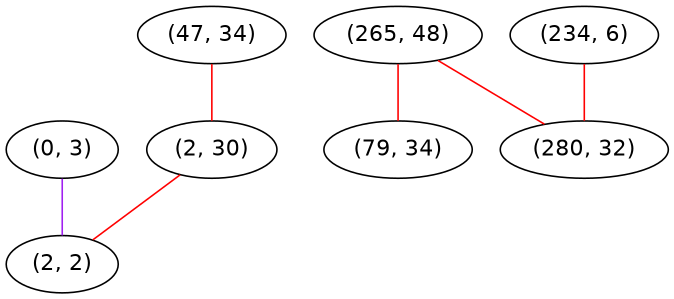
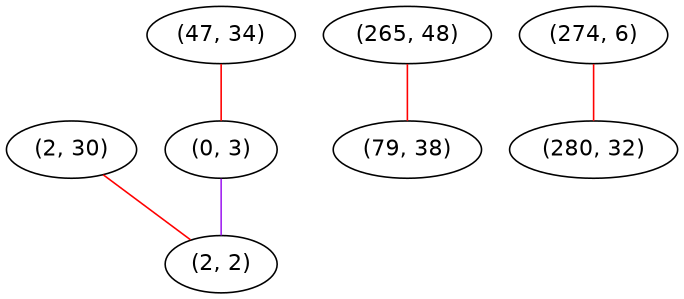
(584, 35) -> (594, 35)
(212, 92) -> (221, 92)
(491, 92) -> none
(398, 150) -> (407, 150)
